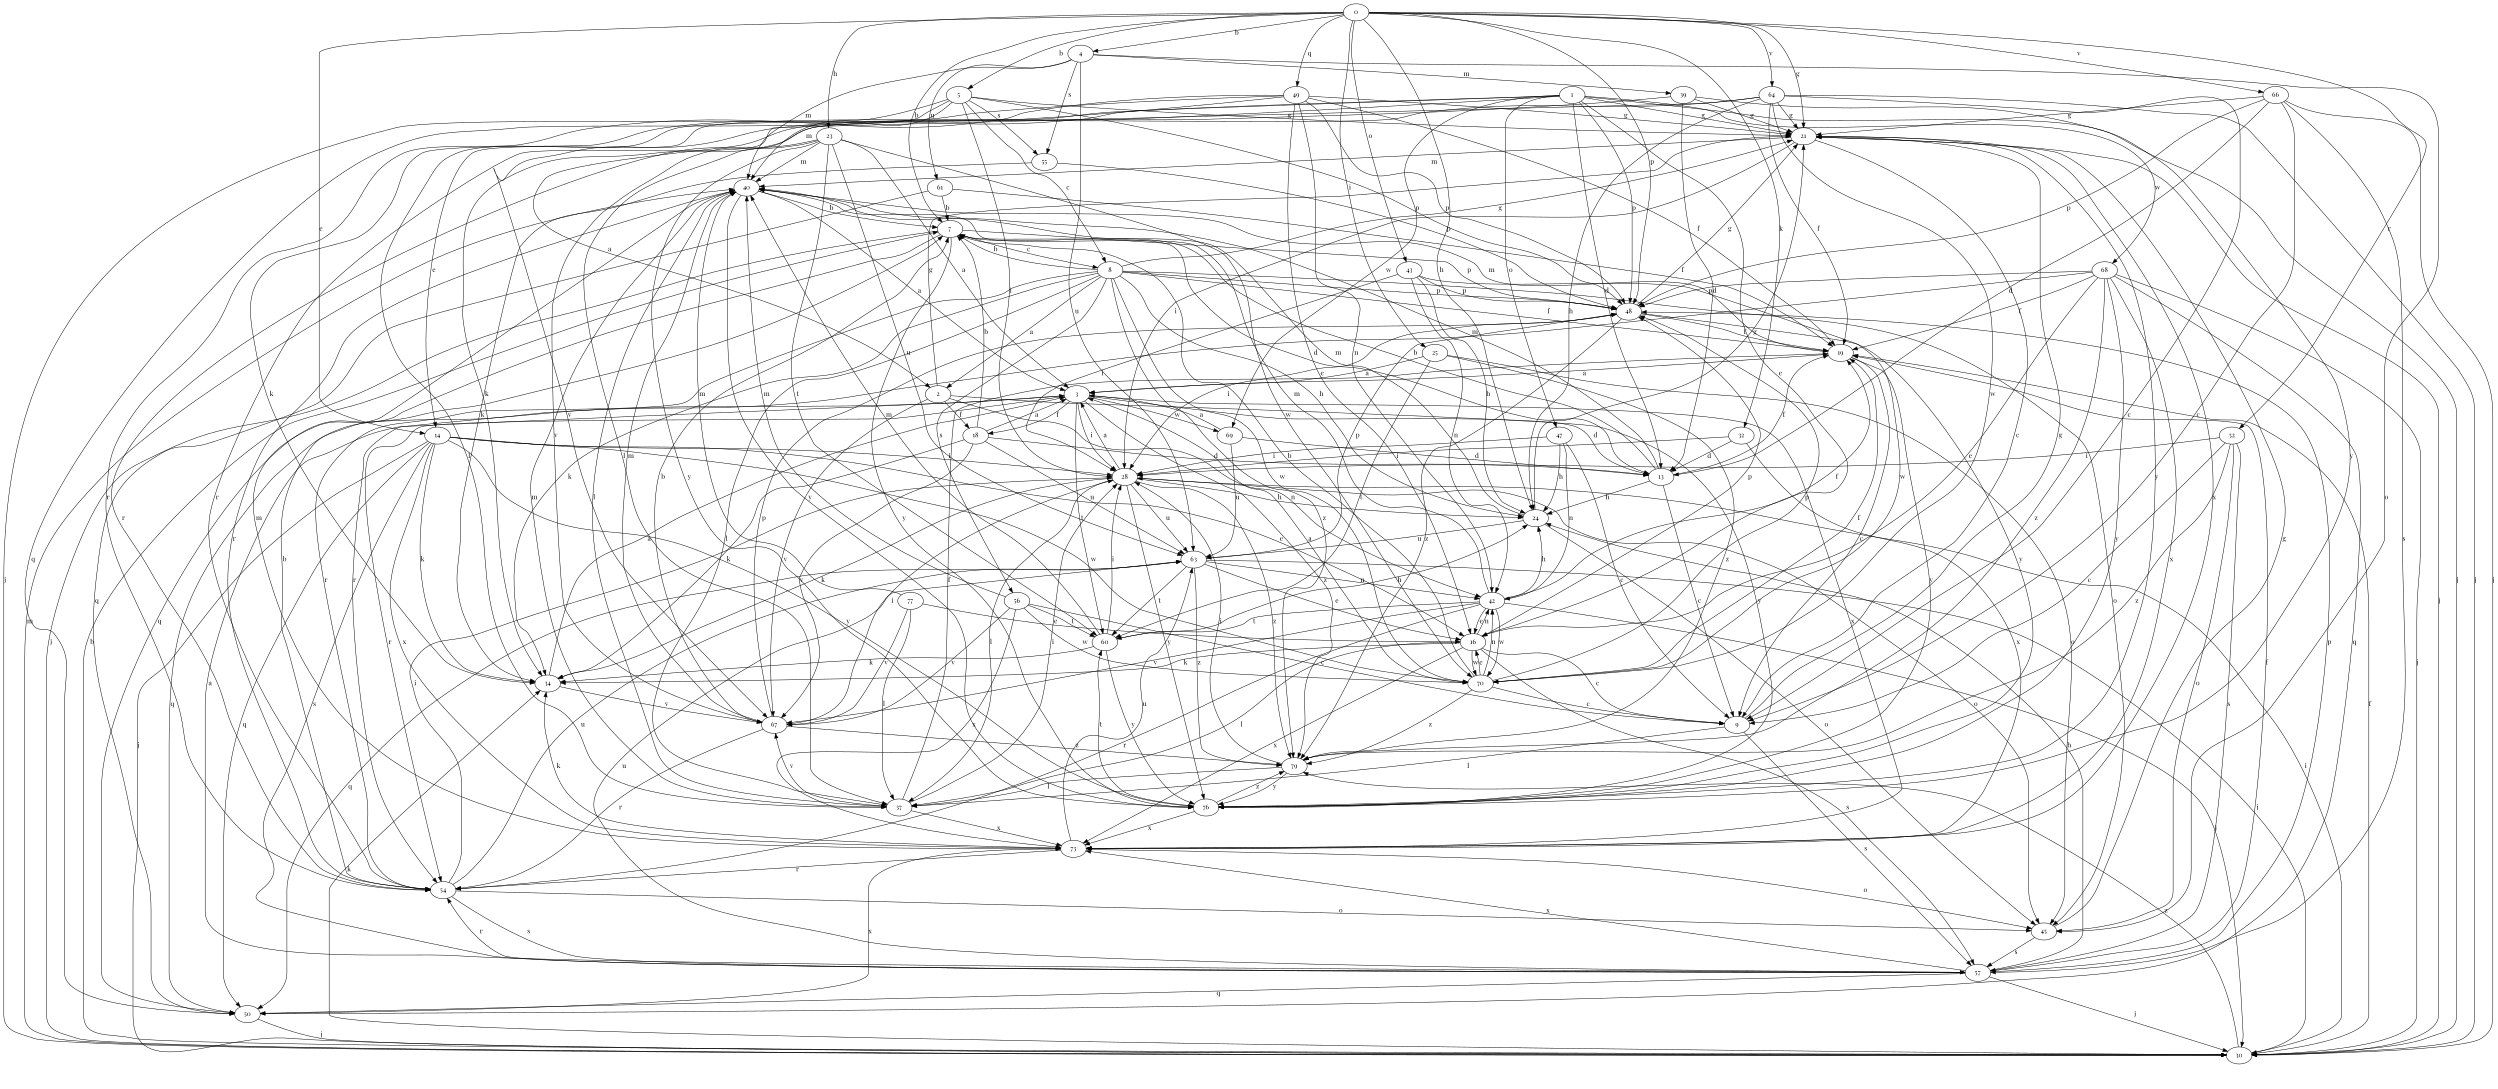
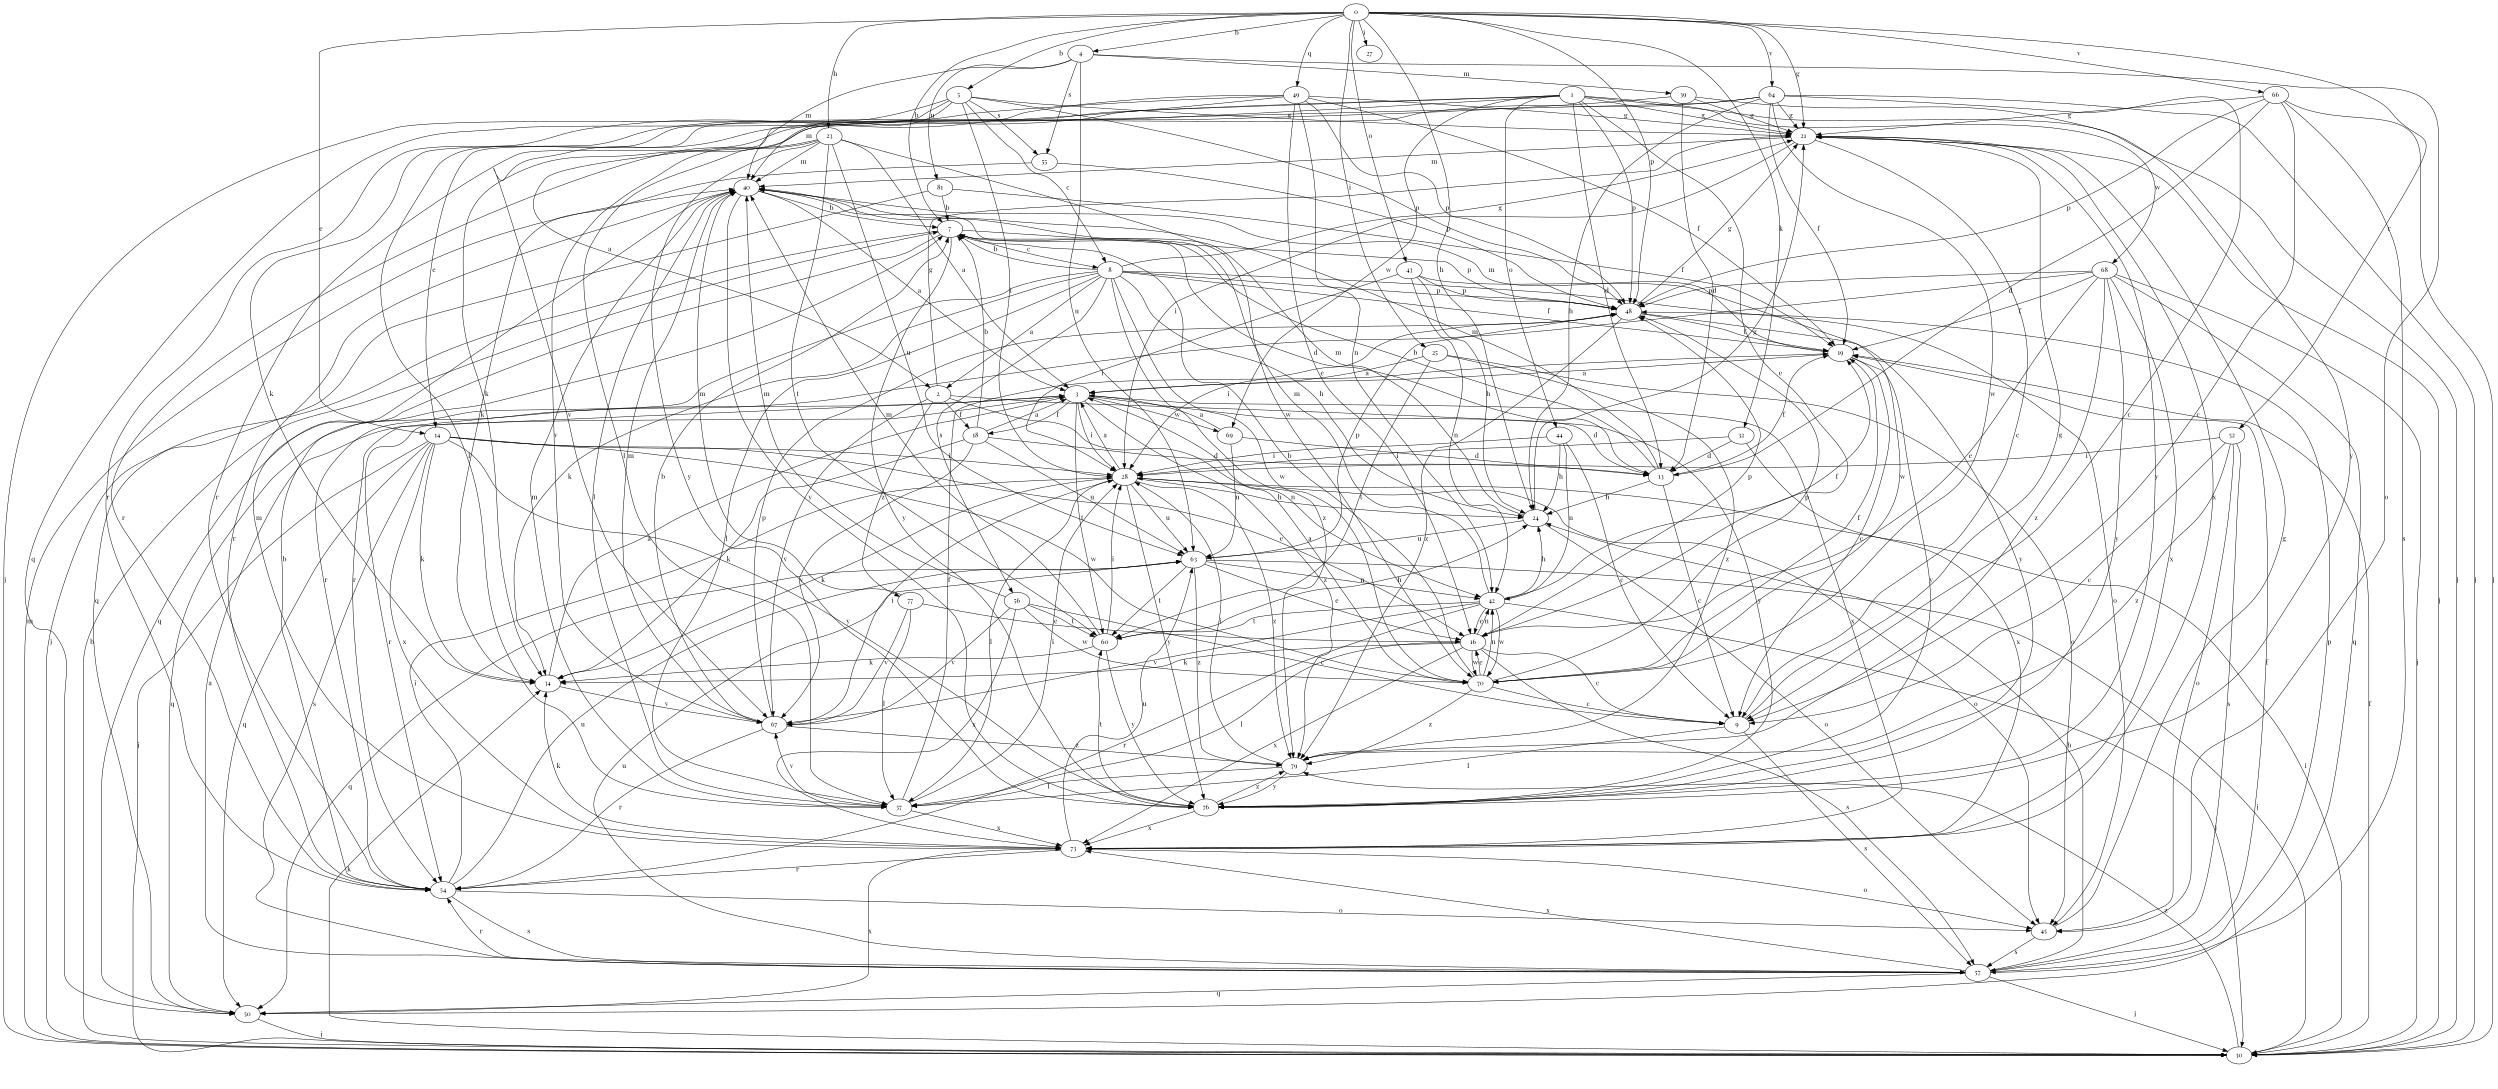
none -> (1369, 54)
(940, 188) -> (940, 188)
(1559, 436) -> (1559, 436)
none -> (879, 500)
